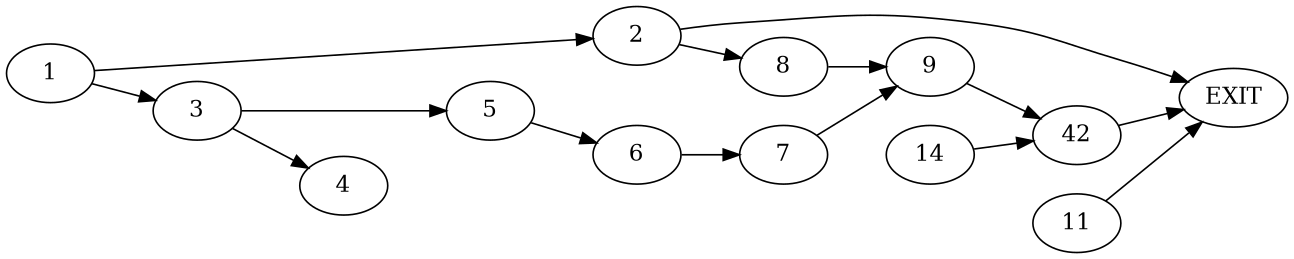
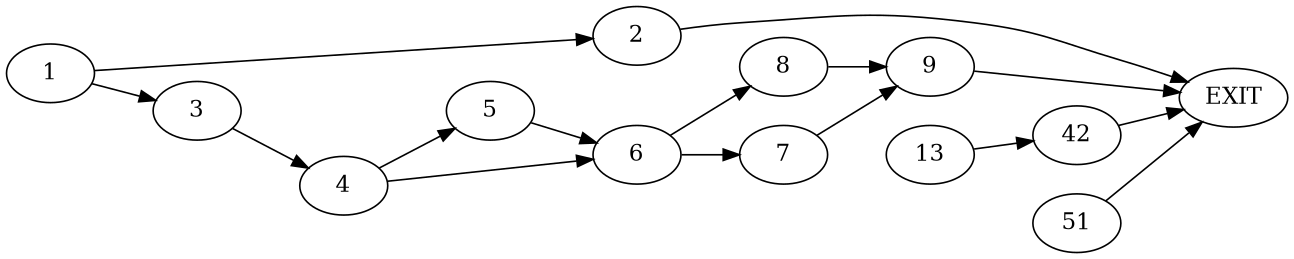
(702, 50) -> (703, 115)
(996, 97) -> (1069, 81)
(336, 111) -> (410, 152)
(930, 155) -> (930, 155)
none -> (482, 171)
(1077, 223) -> (1077, 223)
